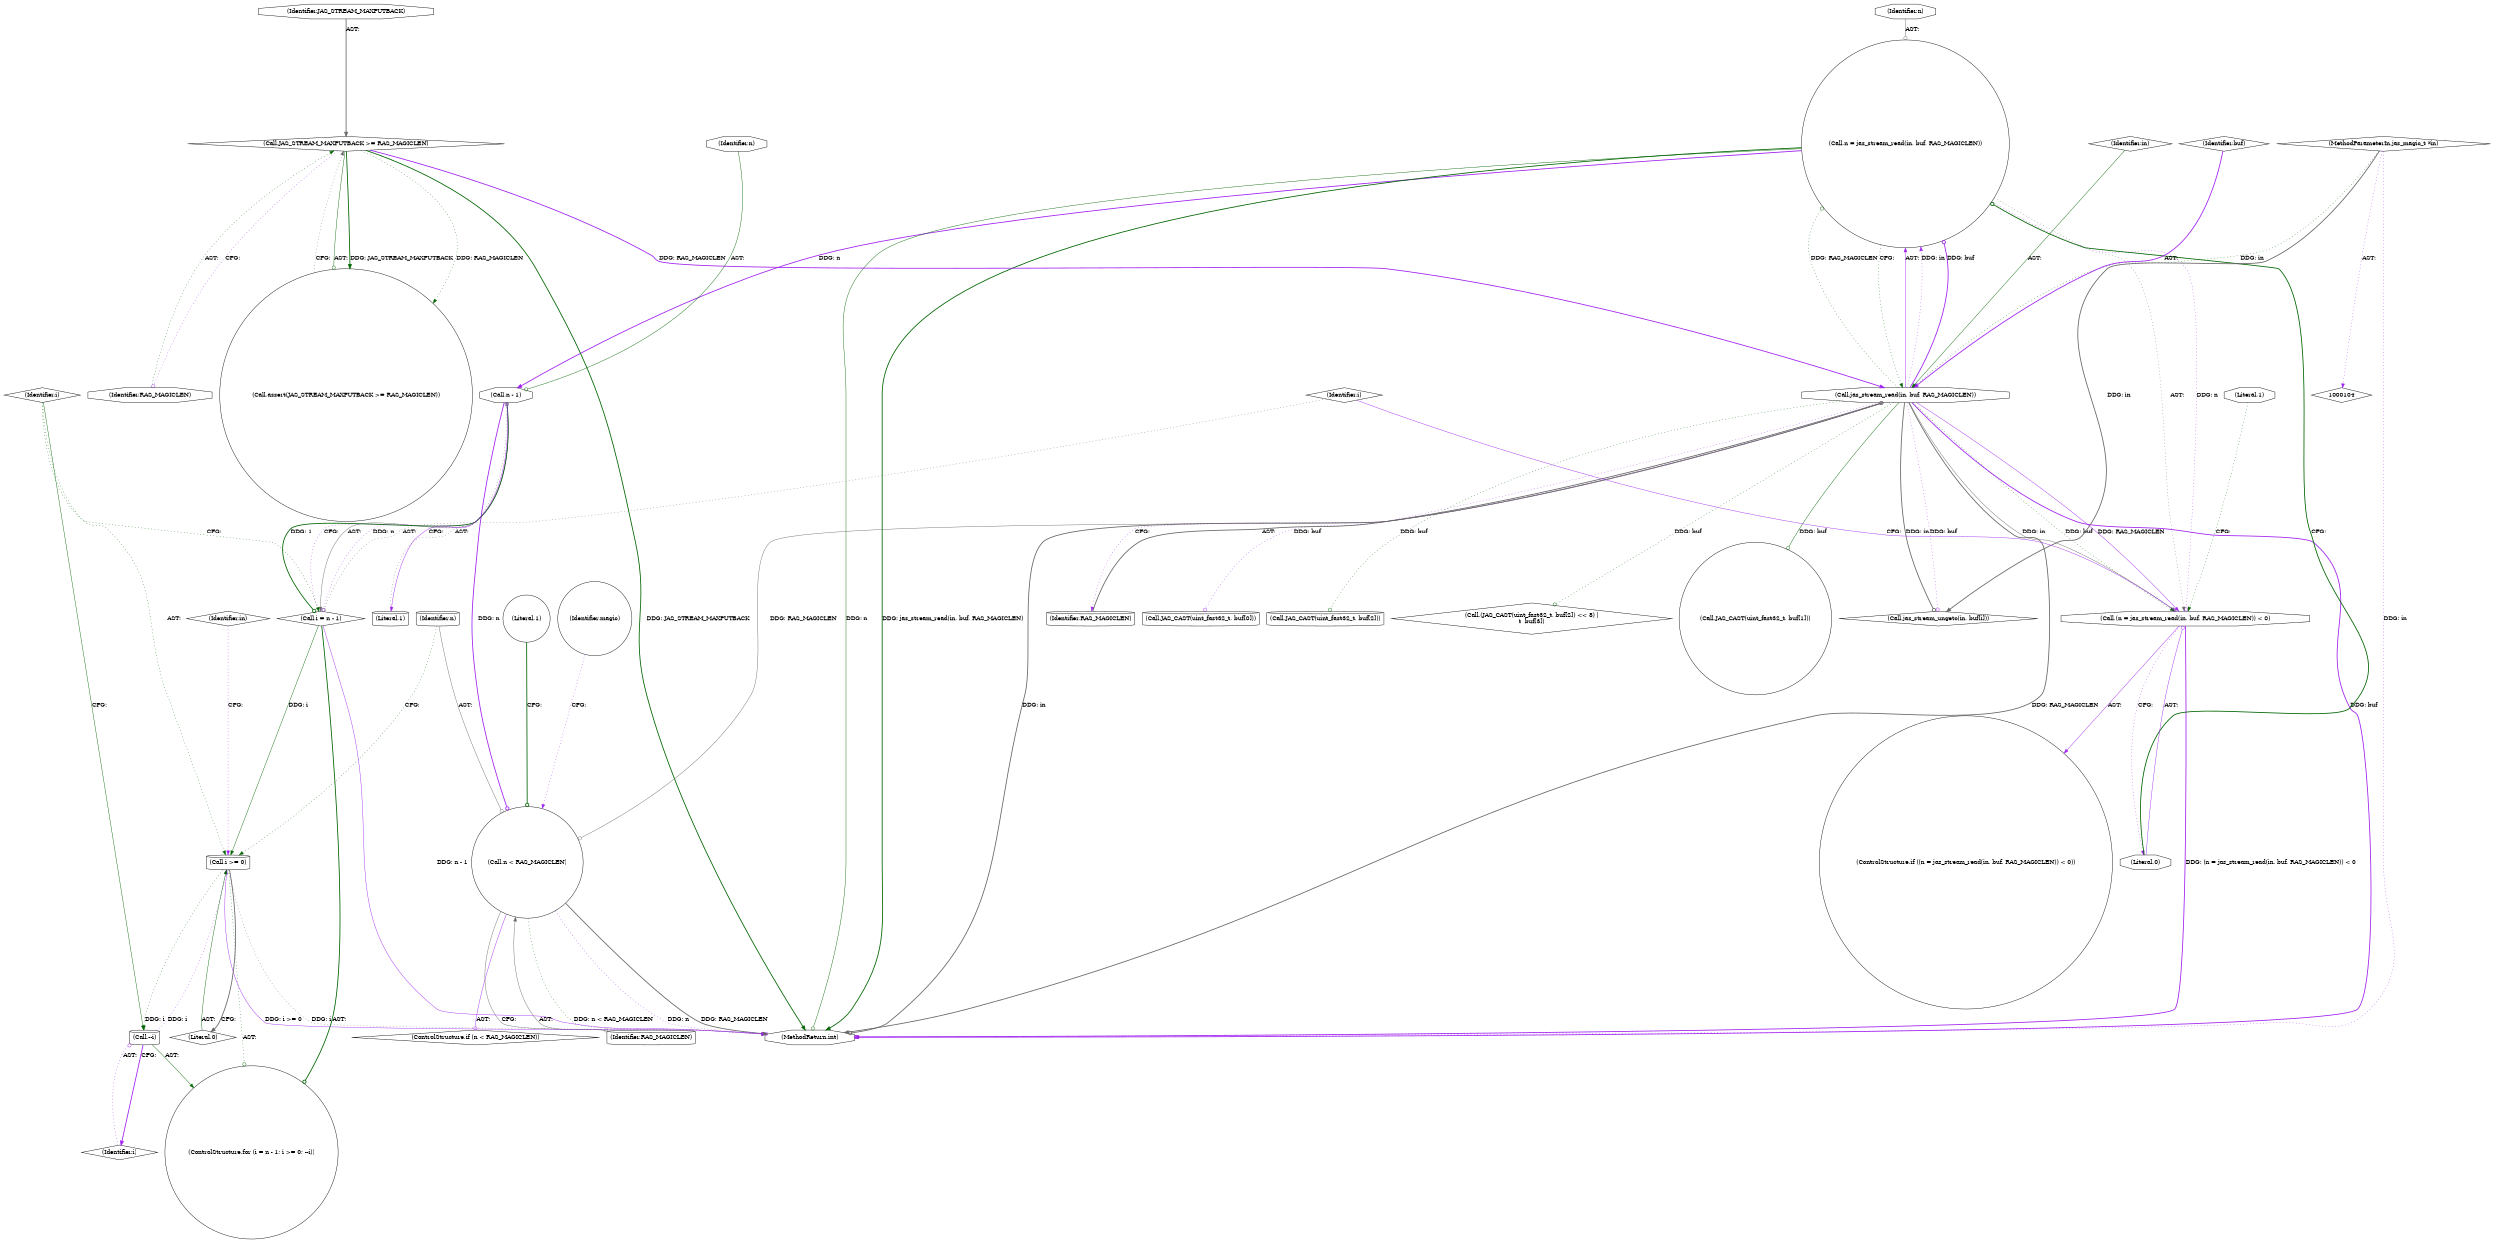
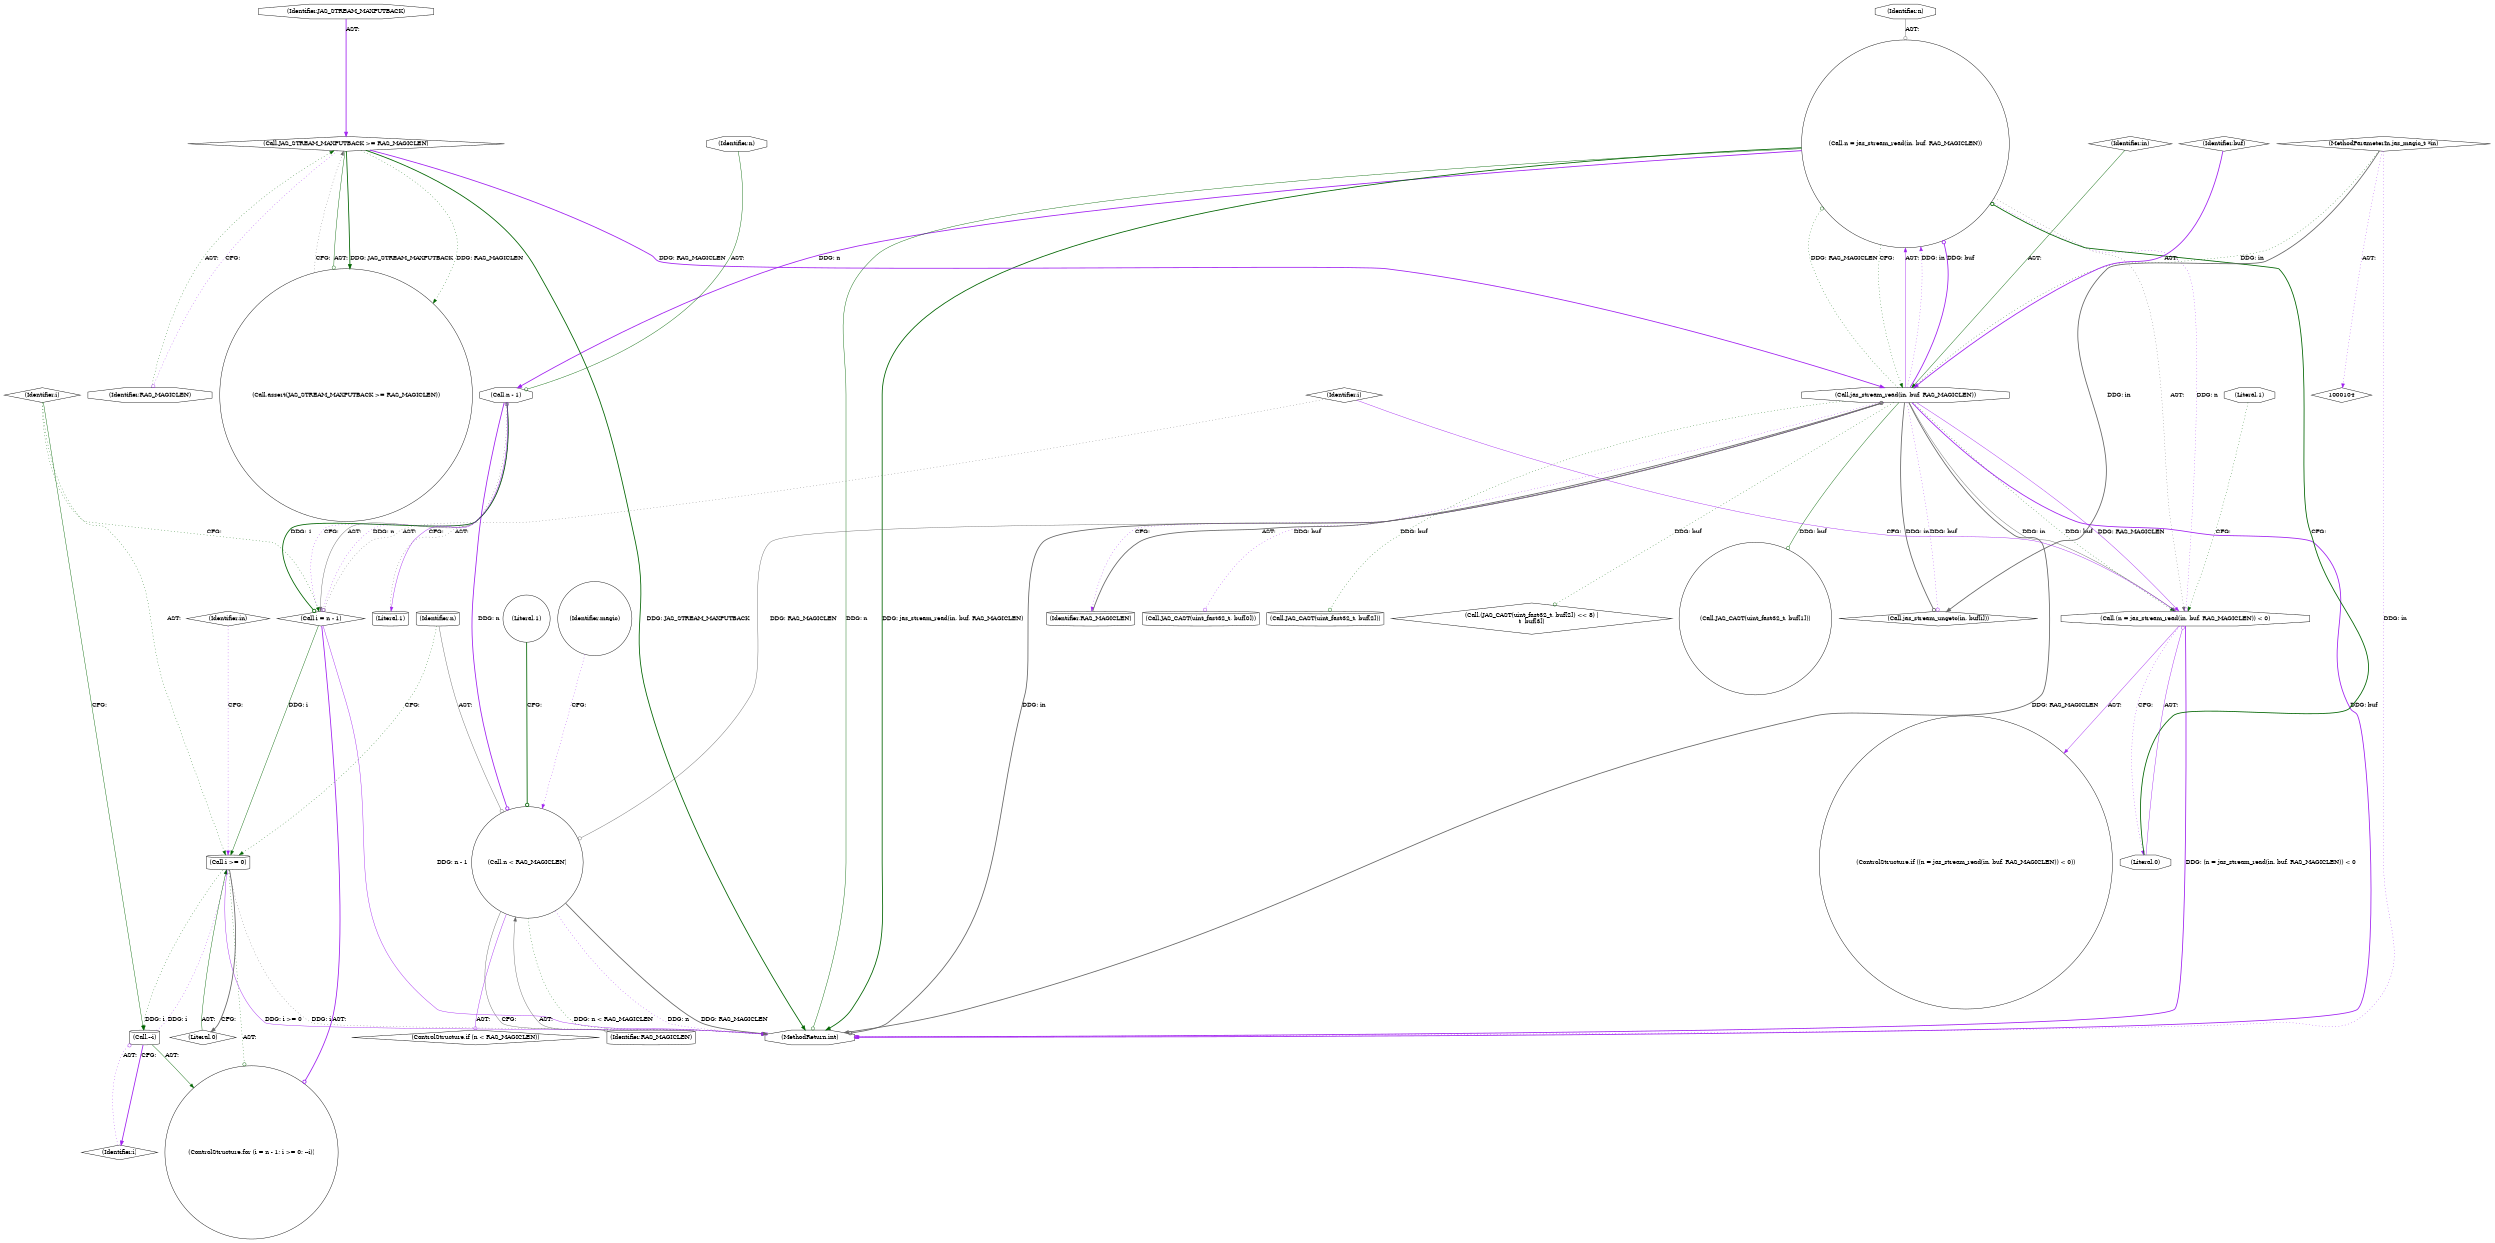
(346, 76) -> (346, 76)
(2217, 258) -> (2216, 258)
(339, 856) -> (339, 856)
